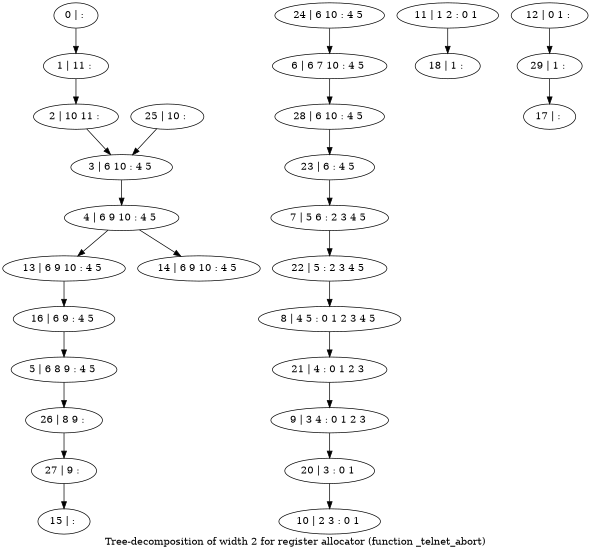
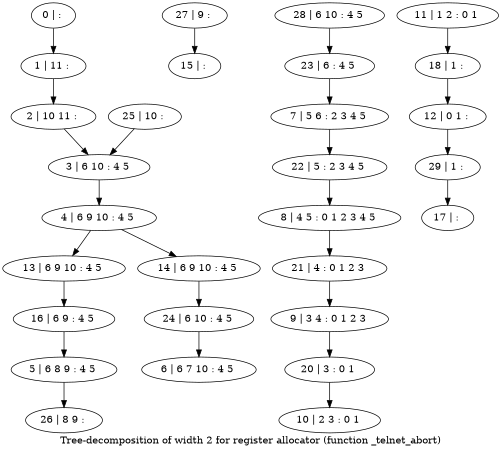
(330, 88) -> none
none -> (448, 88)
none -> (199, 290)
(64, 442) -> none
